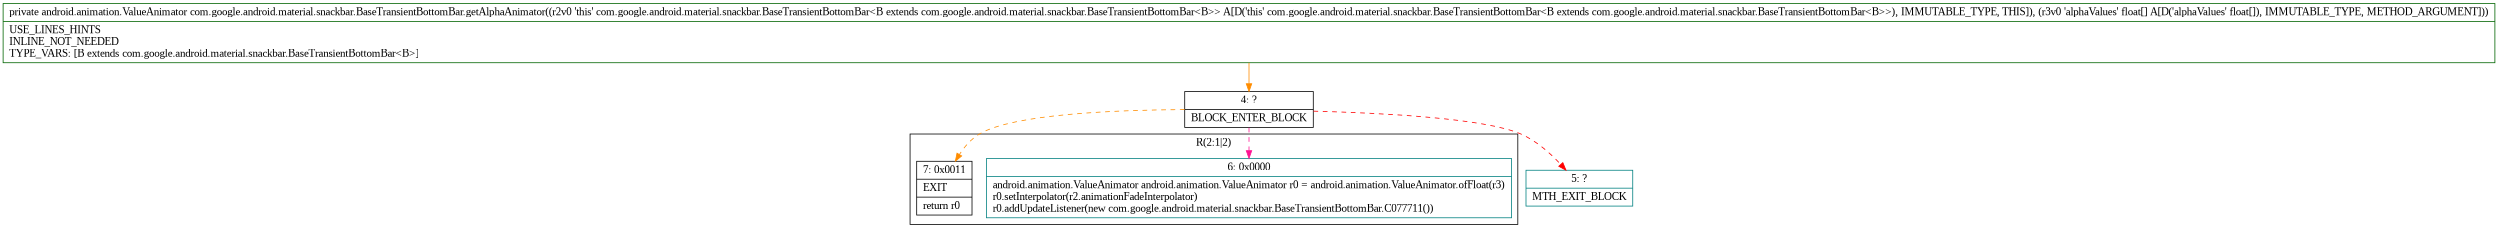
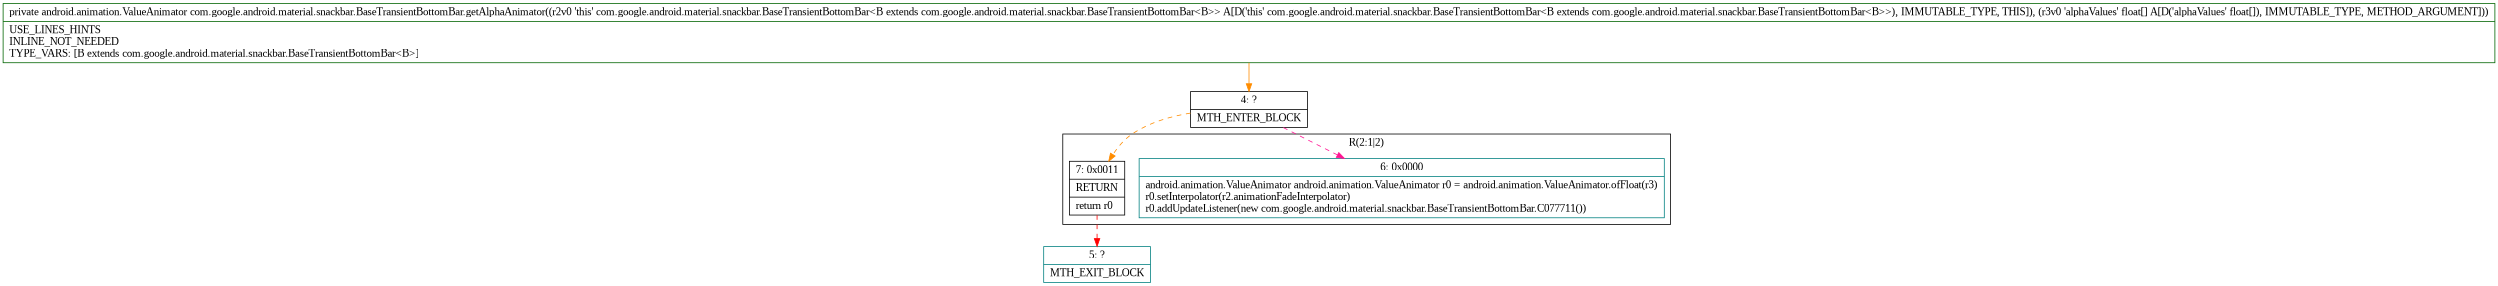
(1249, 118) -> (1249, 118)
(1443, 119) -> (1097, 229)
(935, 188) -> (1097, 188)
